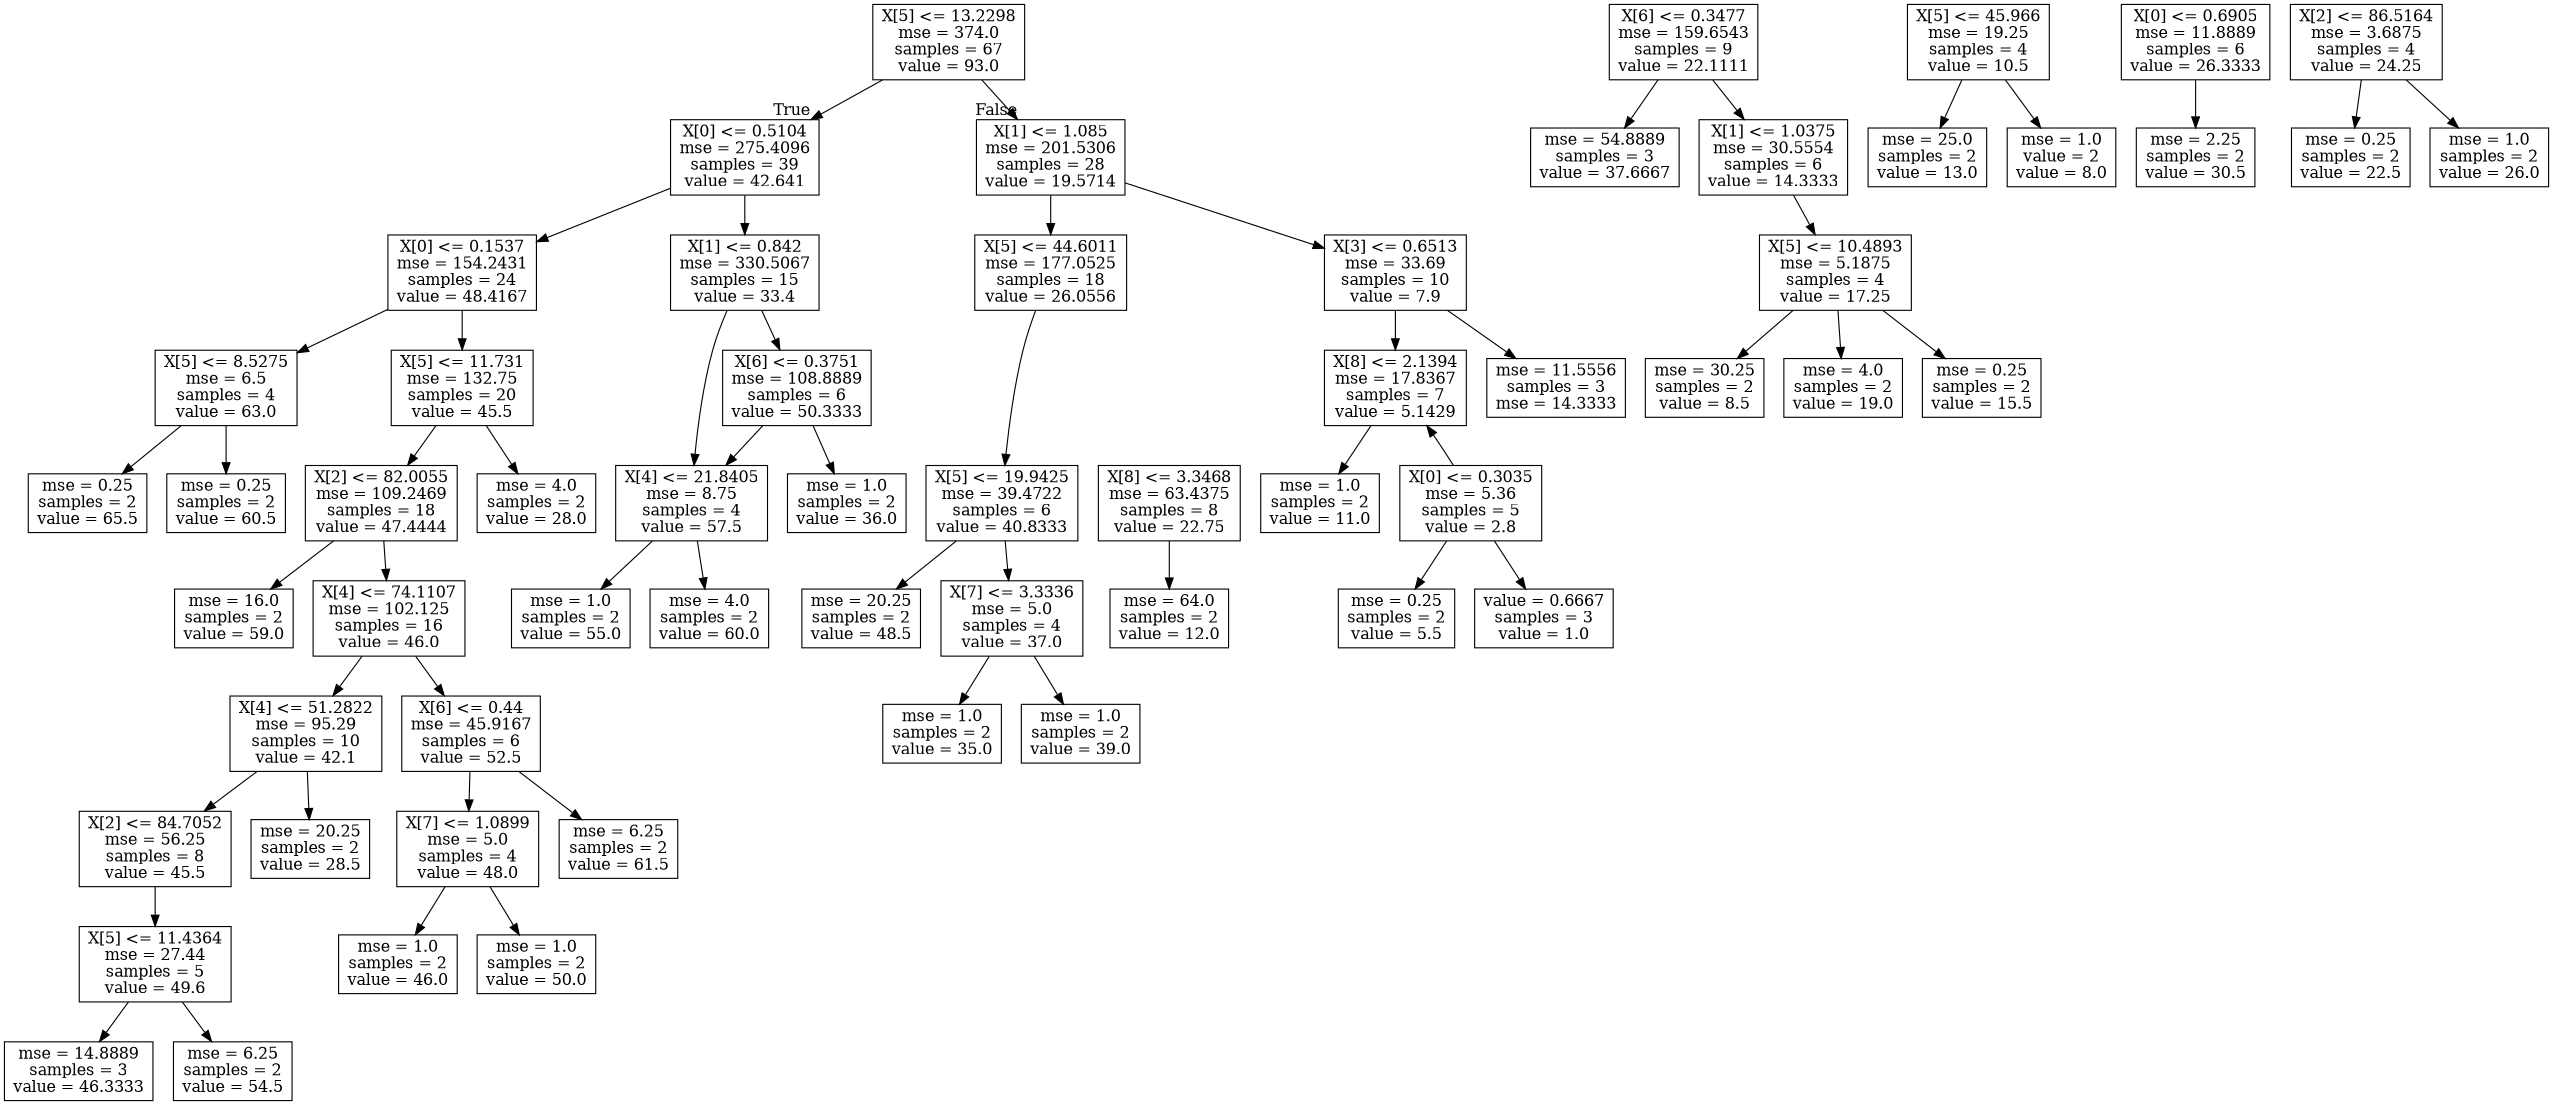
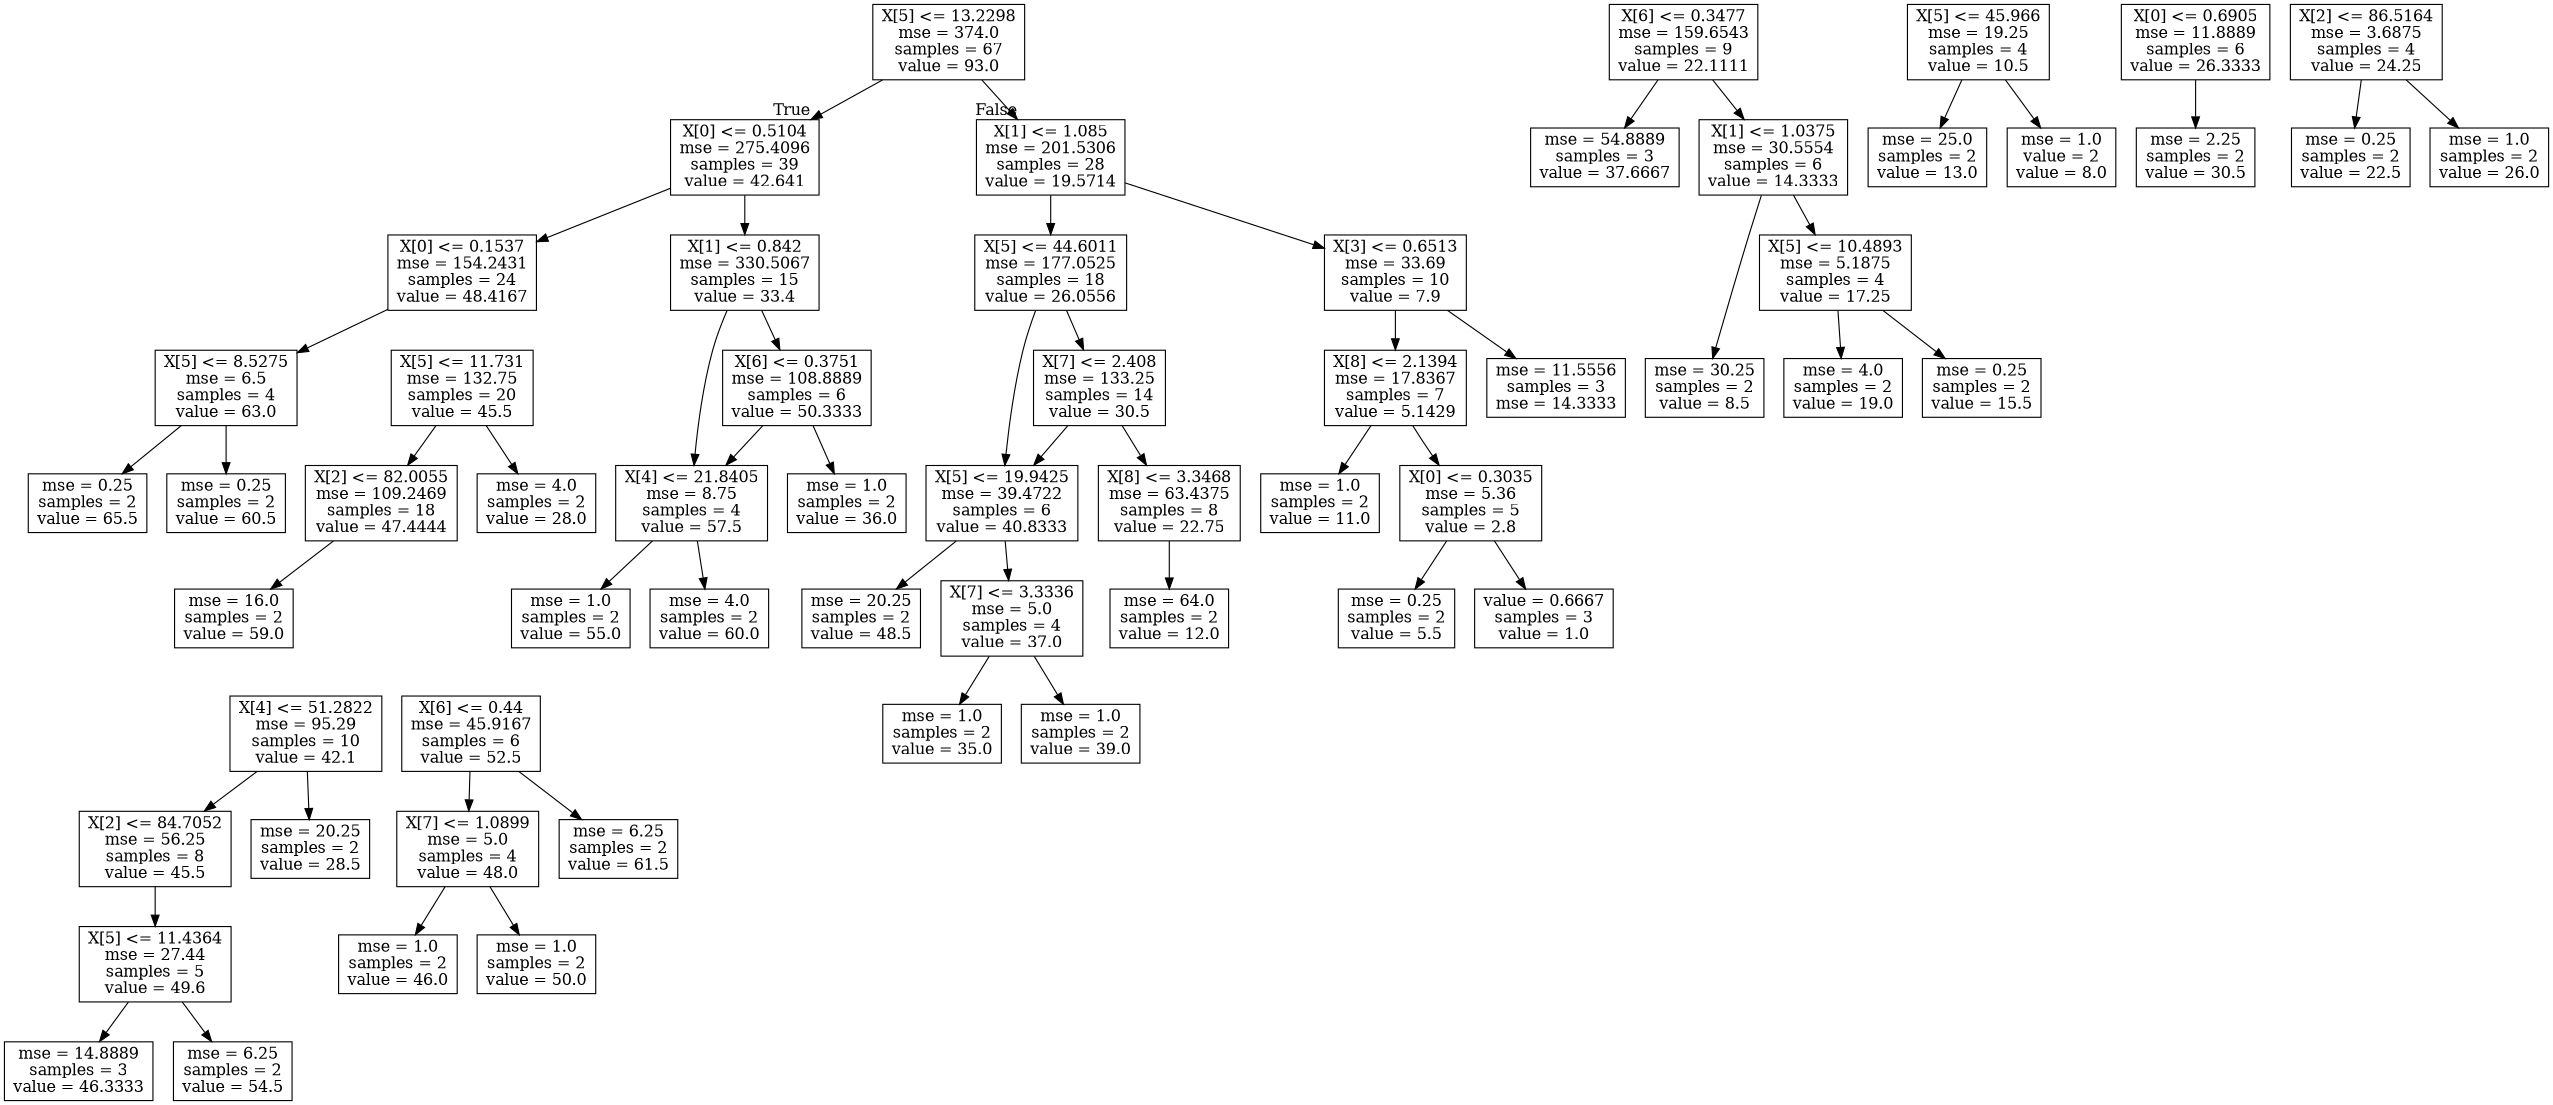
(462, 325) -> none
(1769, 331) -> (1738, 271)
none -> (1099, 388)
(1443, 450) -> (1423, 441)
(389, 618) -> none
